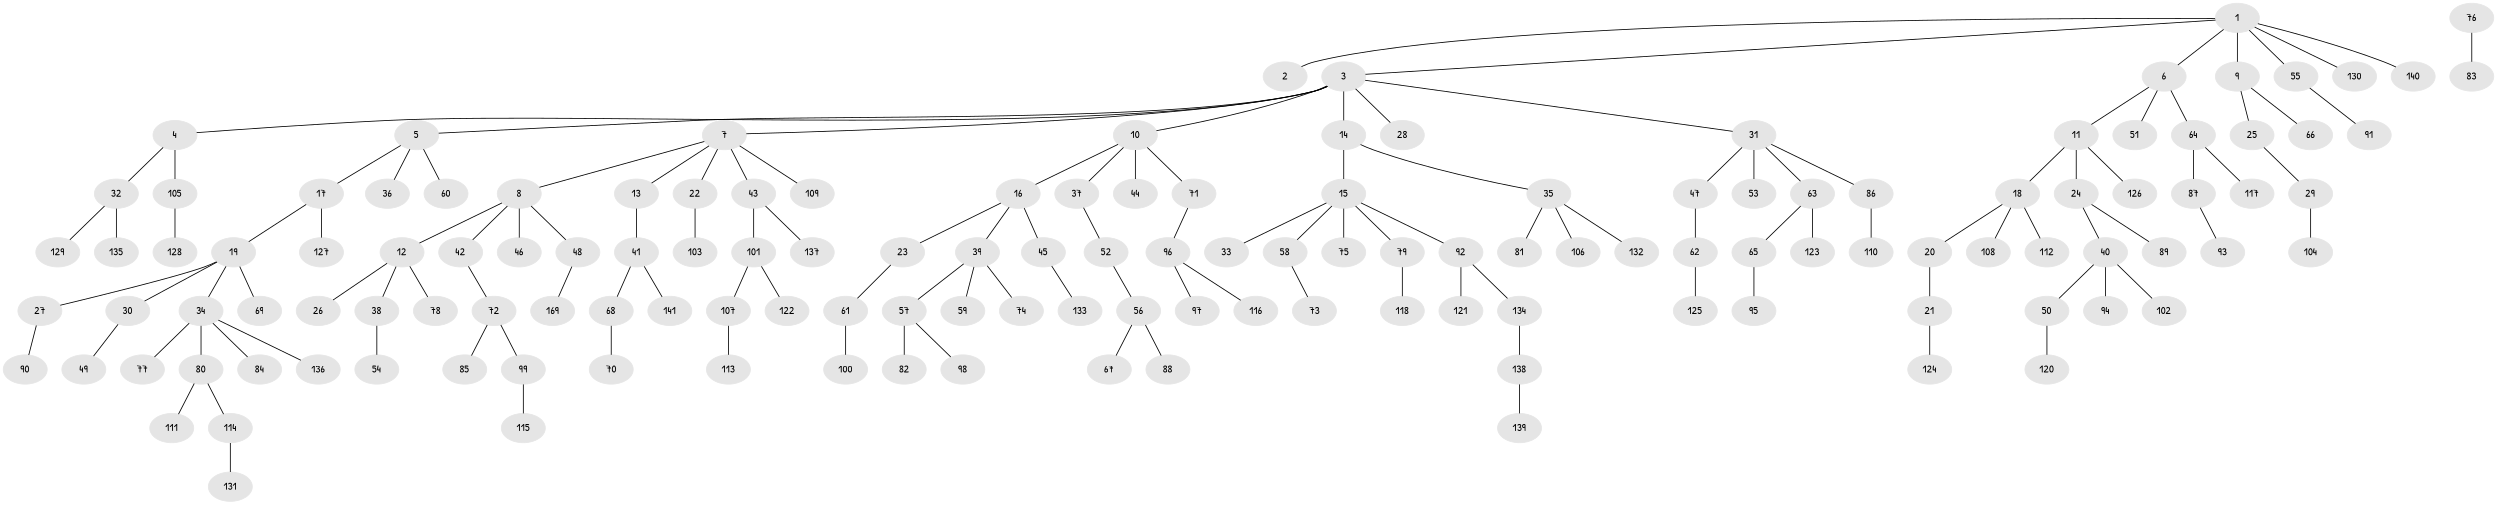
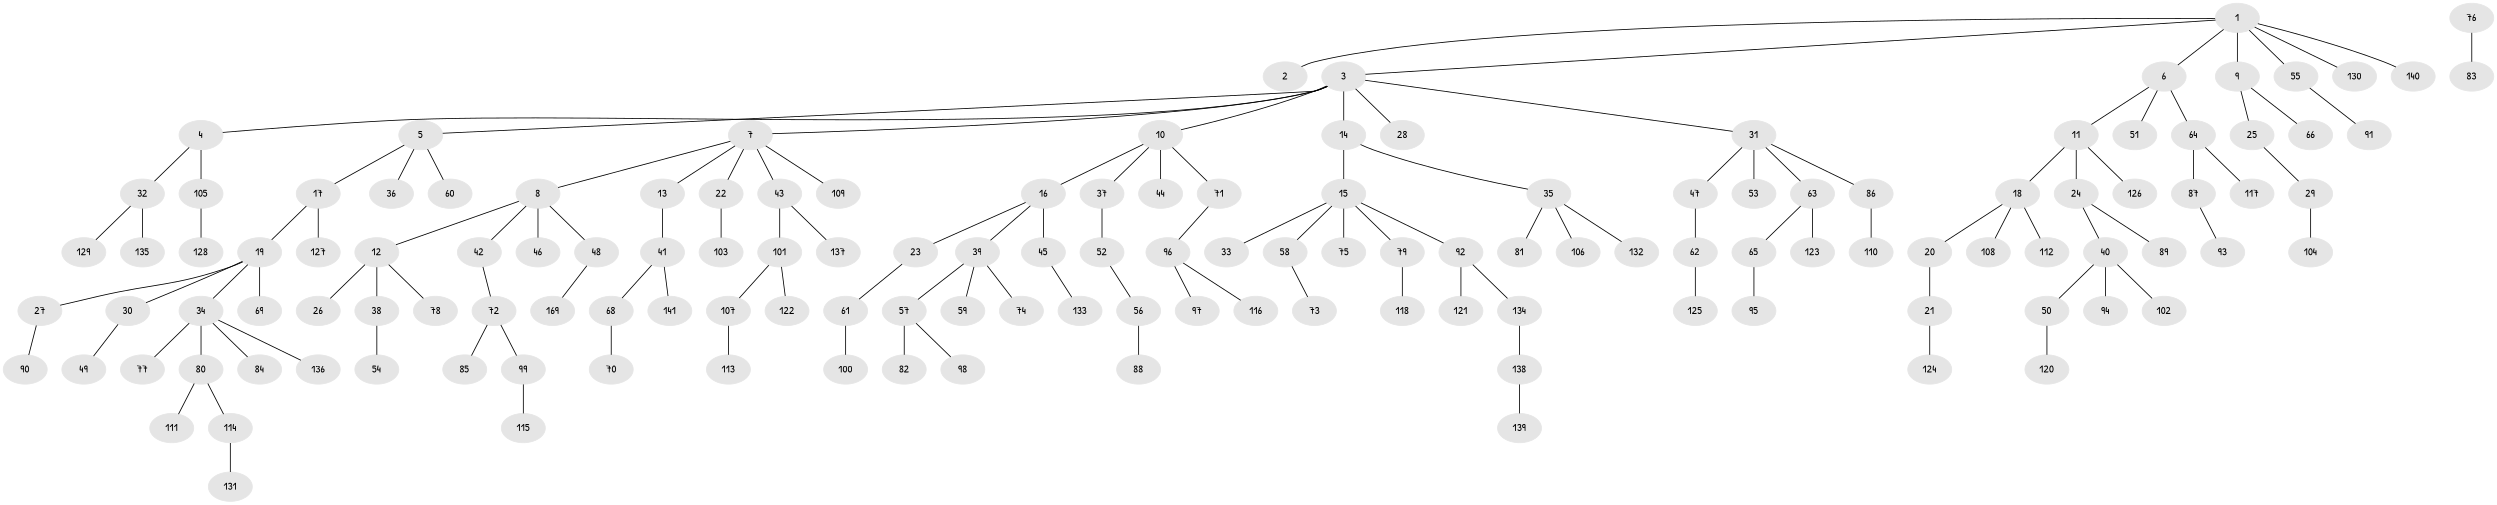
(1109, 370) -> none
